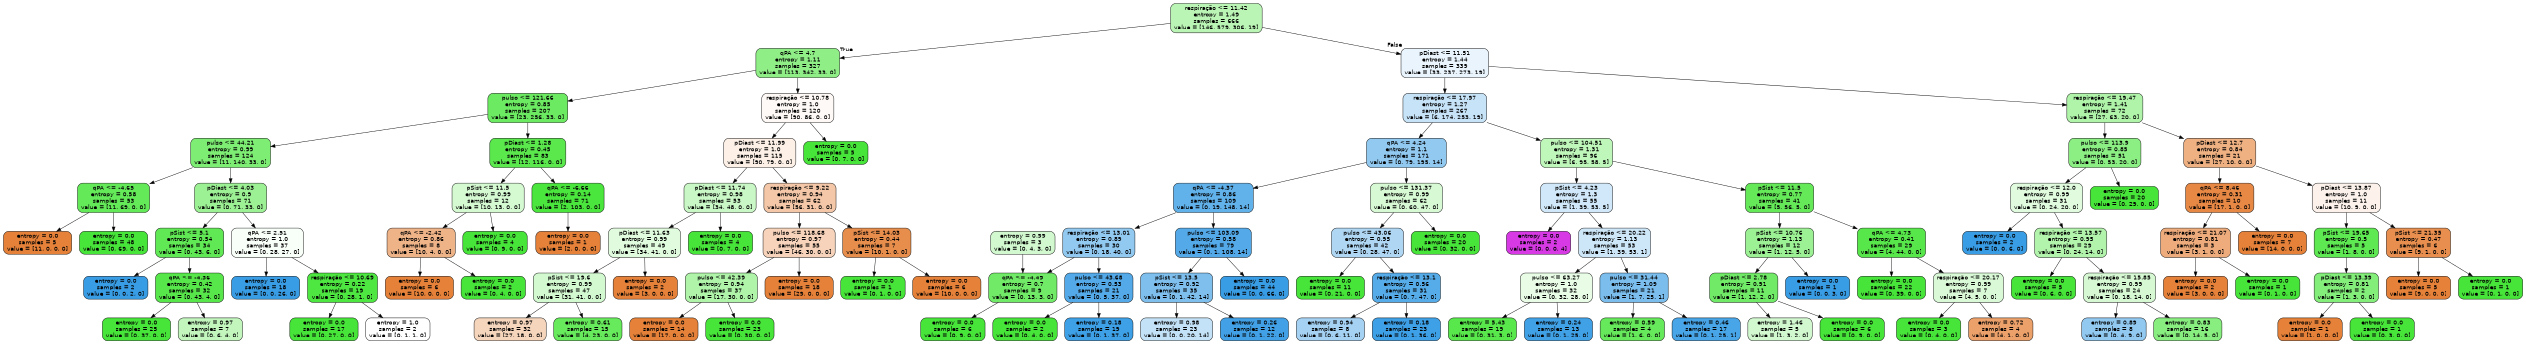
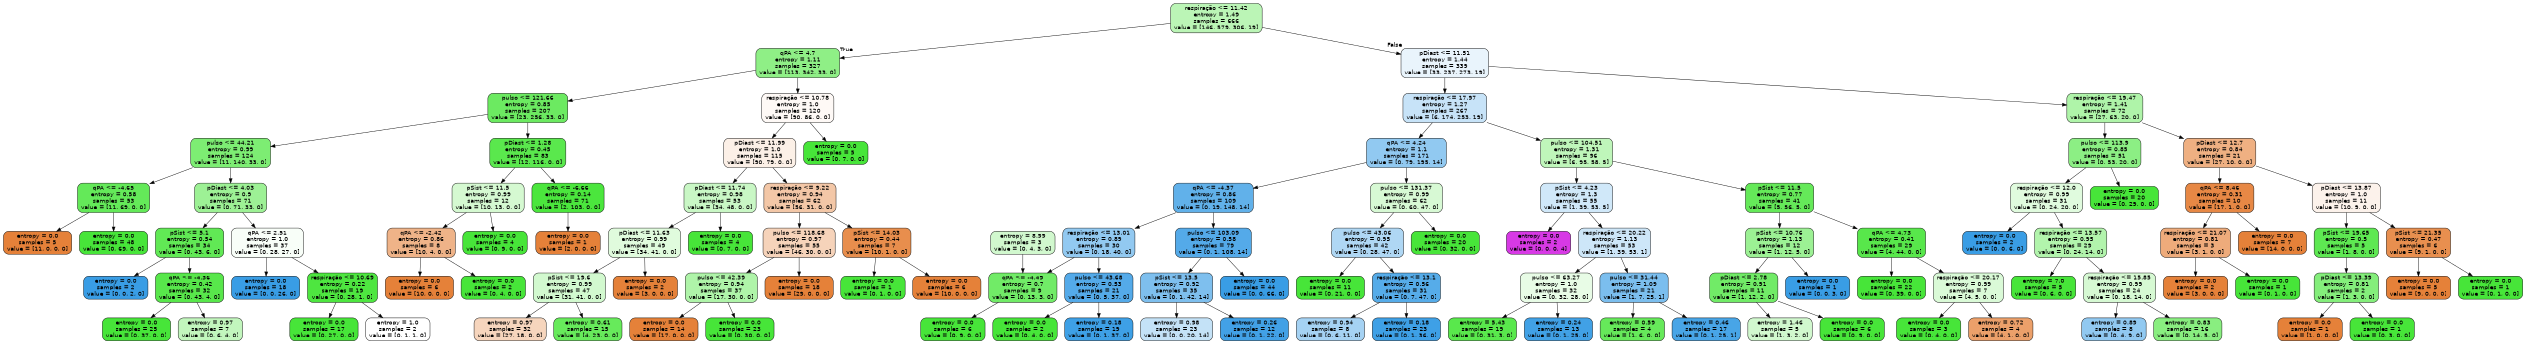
(1023, 243) -> (1023, 243)
(2044, 288) -> (2044, 288)
